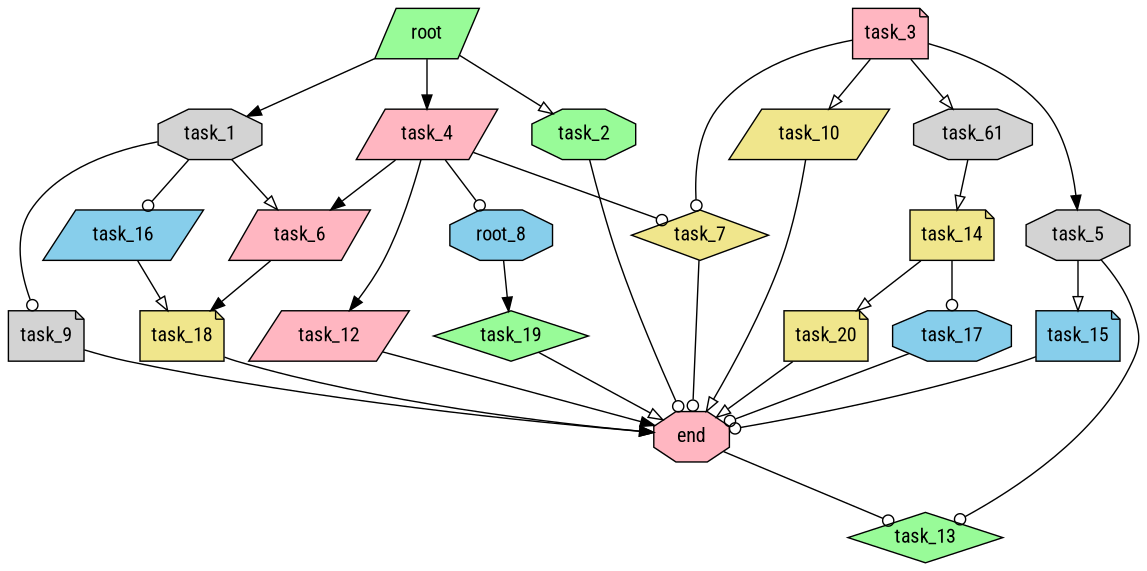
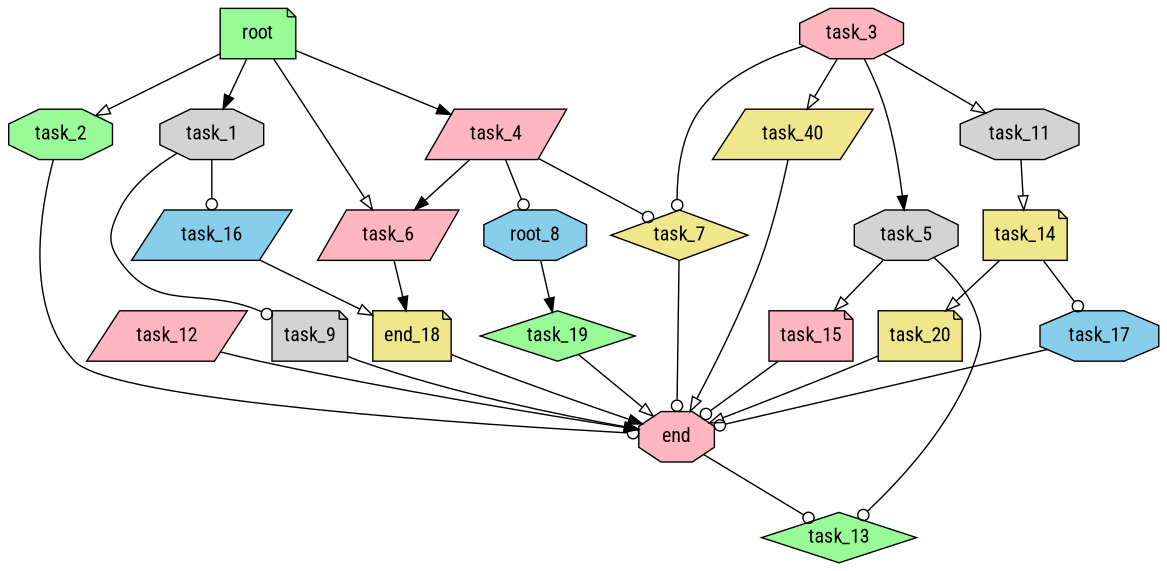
(427, 34) -> (258, 34)
(890, 34) -> (852, 34)
(809, 134) -> (793, 134)
(973, 134) -> (1020, 134)
(250, 179) -> (319, 128)
(397, 233) -> none
(182, 336) -> (412, 336)
(1078, 336) -> (811, 336)
